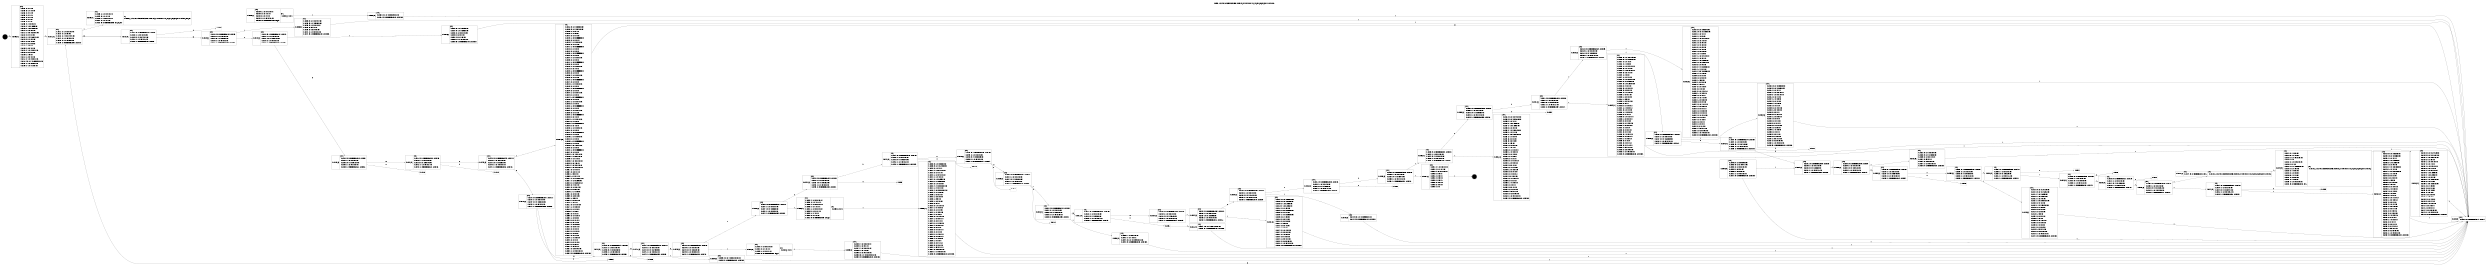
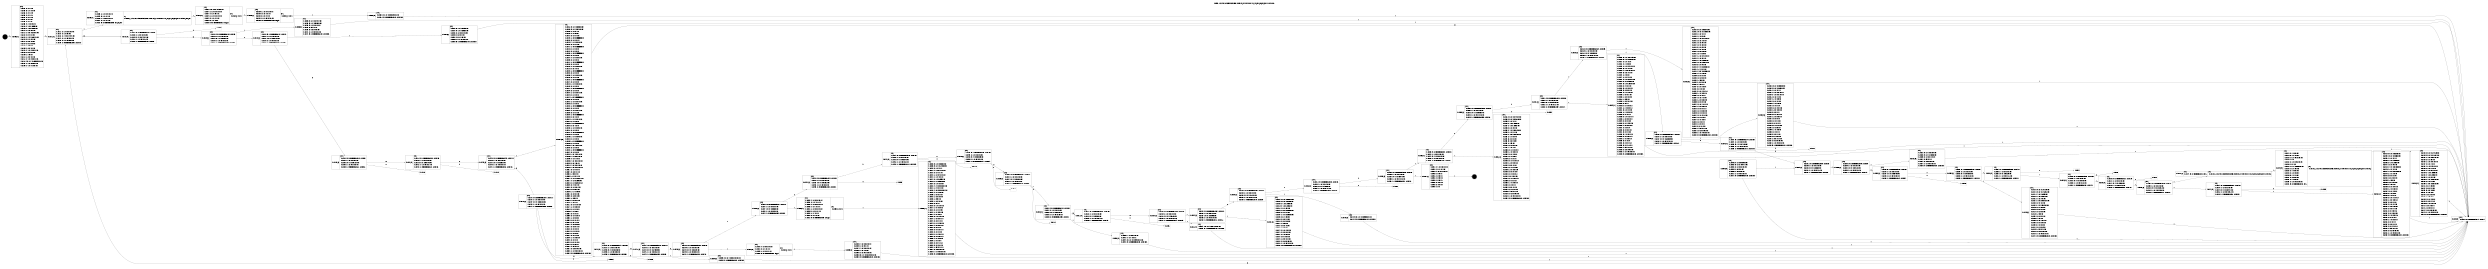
none -> (219, 16)
(524, 181) -> (526, 180)
(1179, 227) -> (1188, 223)
